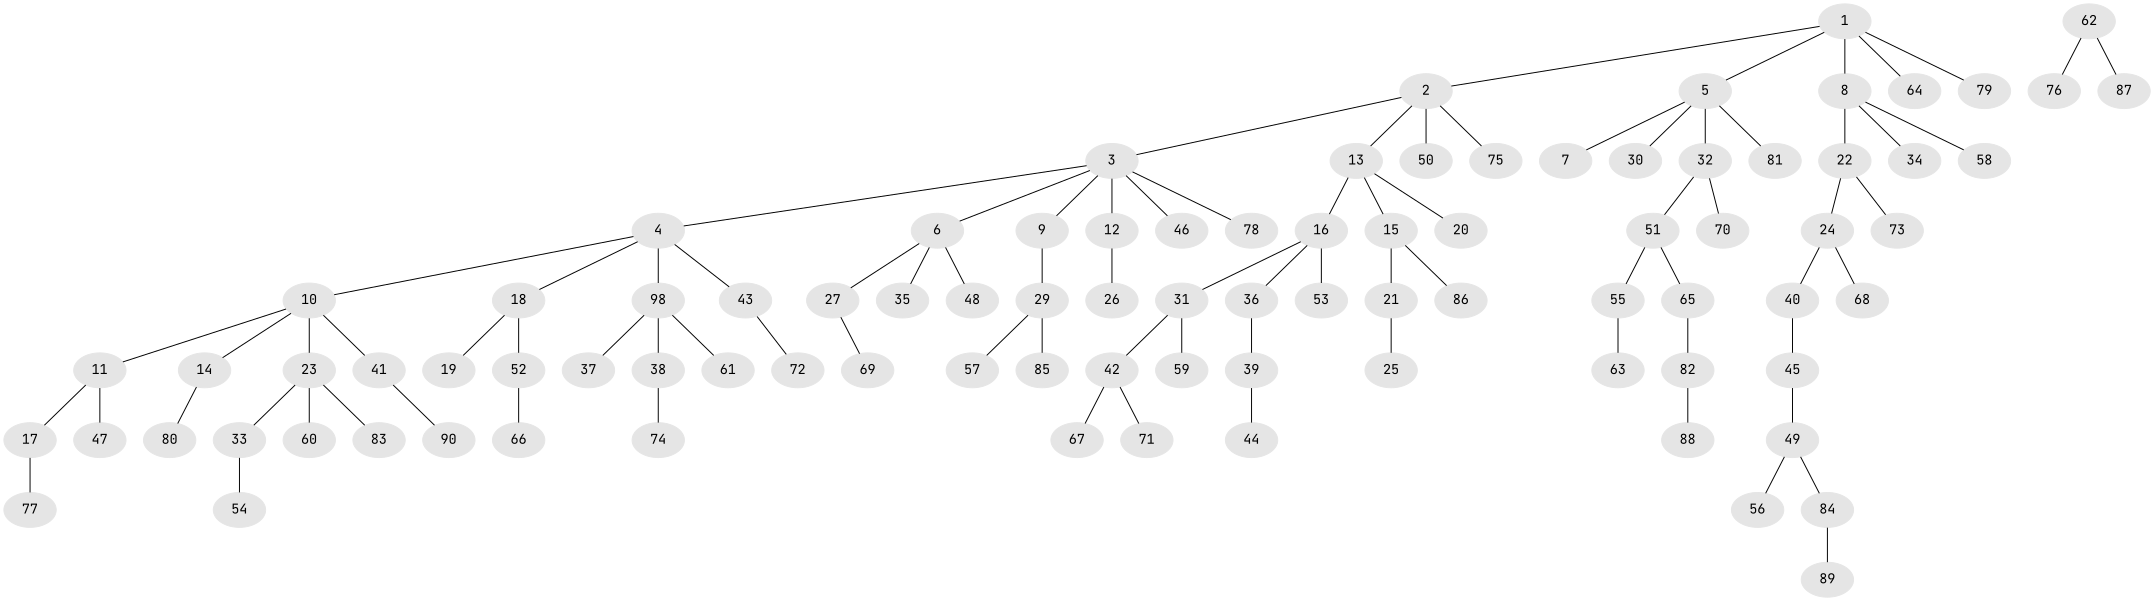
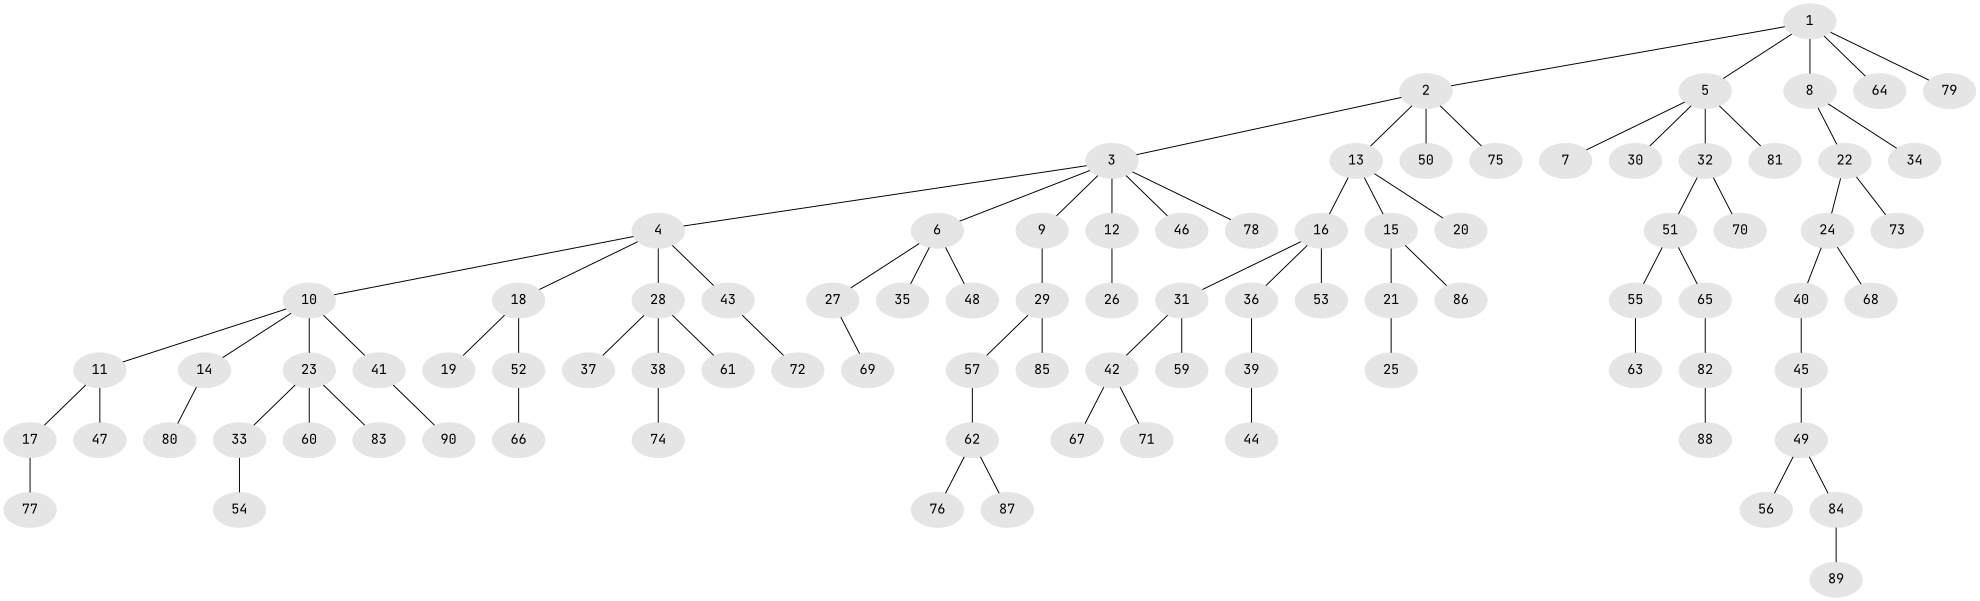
(1984, 161) -> none
(658, 301) -> (658, 301)
none -> (972, 405)
